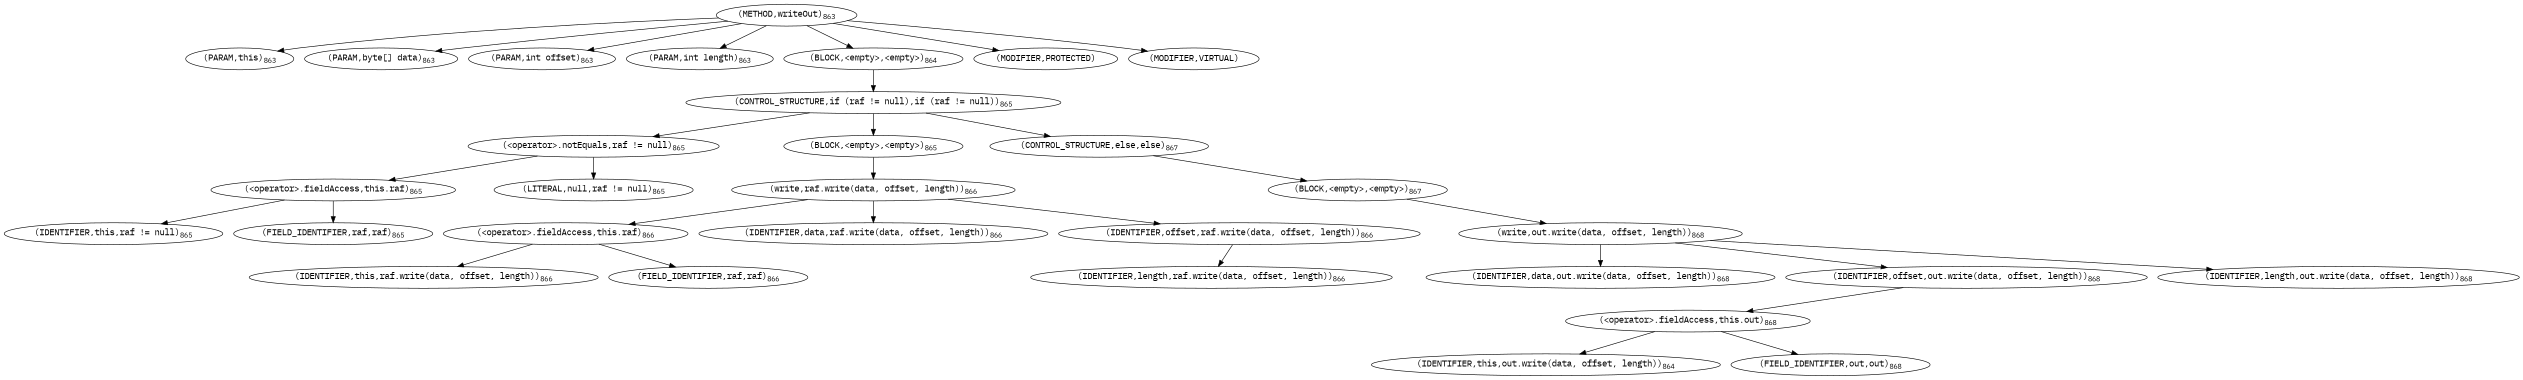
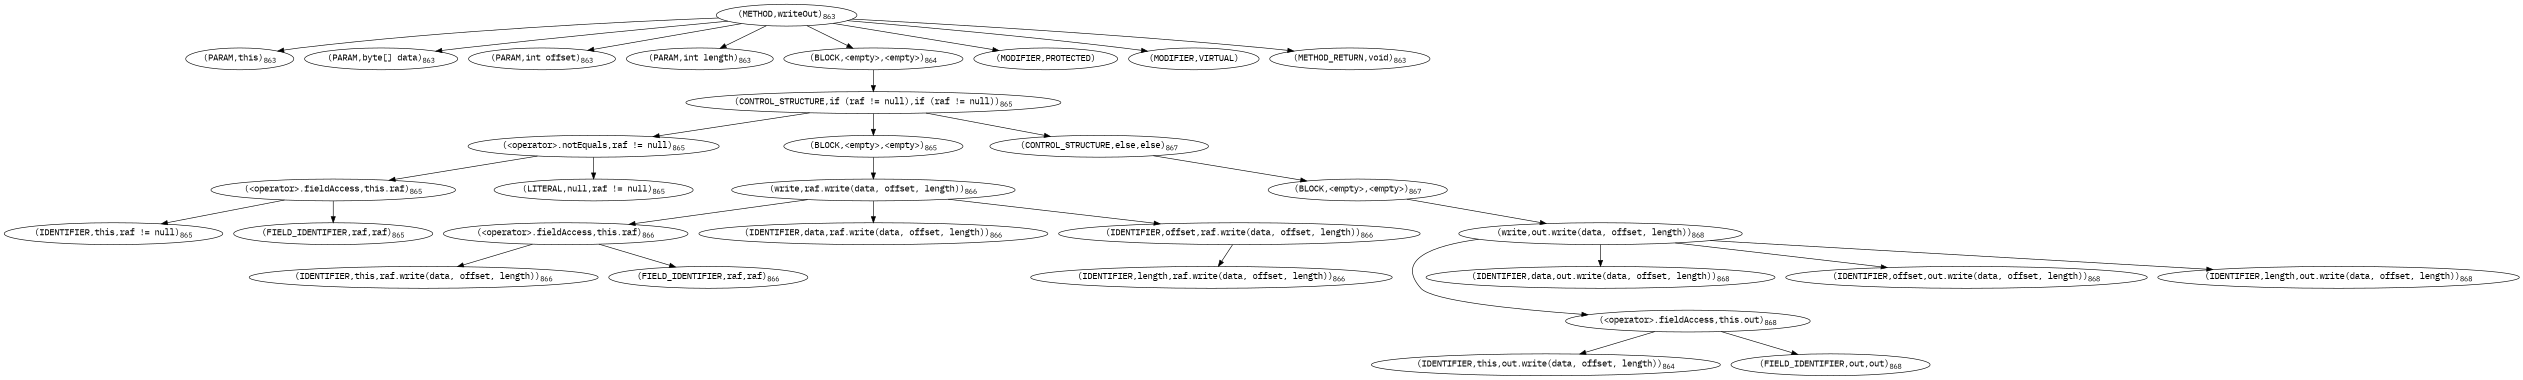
none -> (1350, 59)
(1828, 299) -> (1452, 299)
